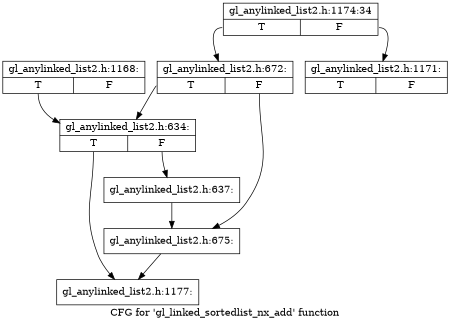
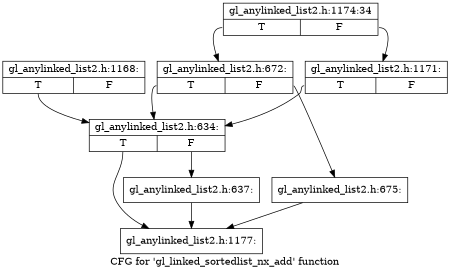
none -> (272, 110)
(172, 212) -> (191, 212)
